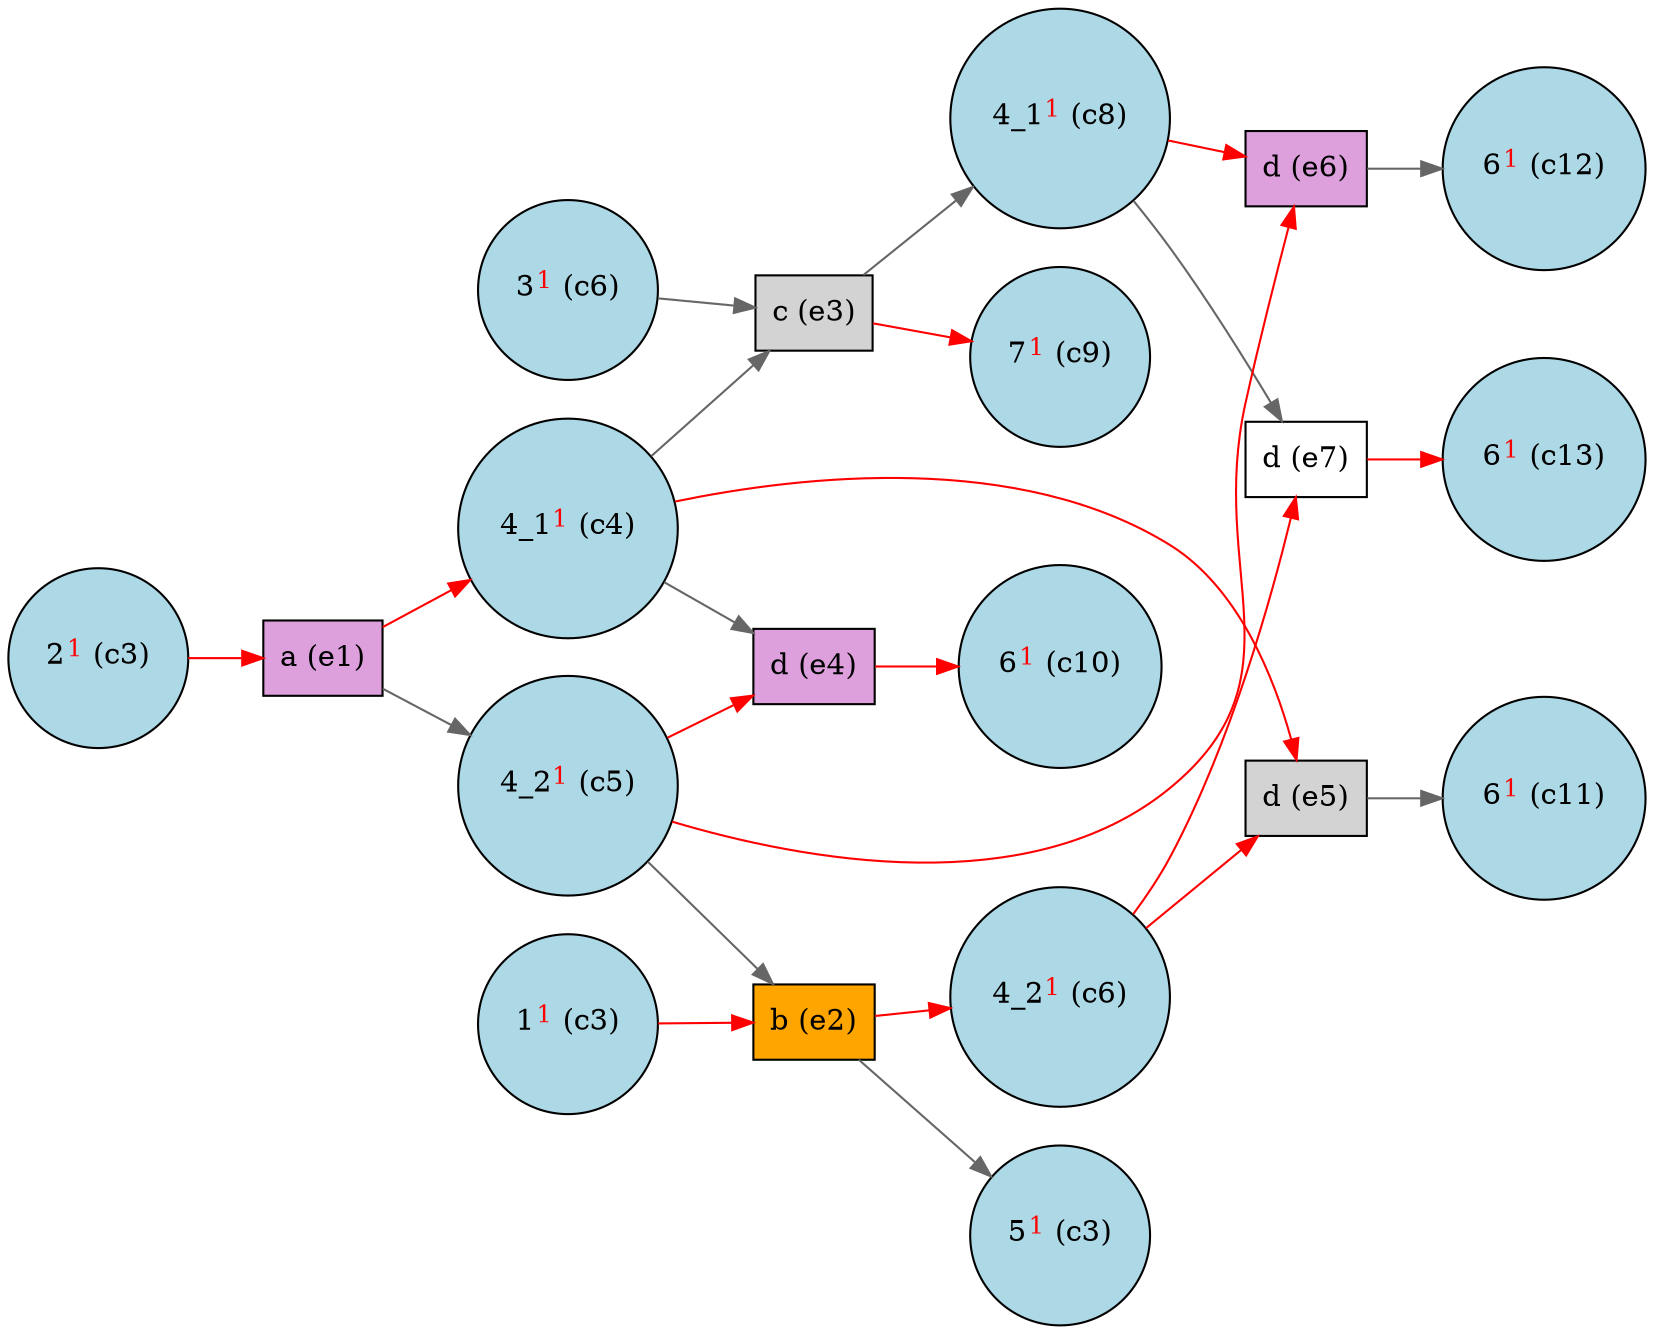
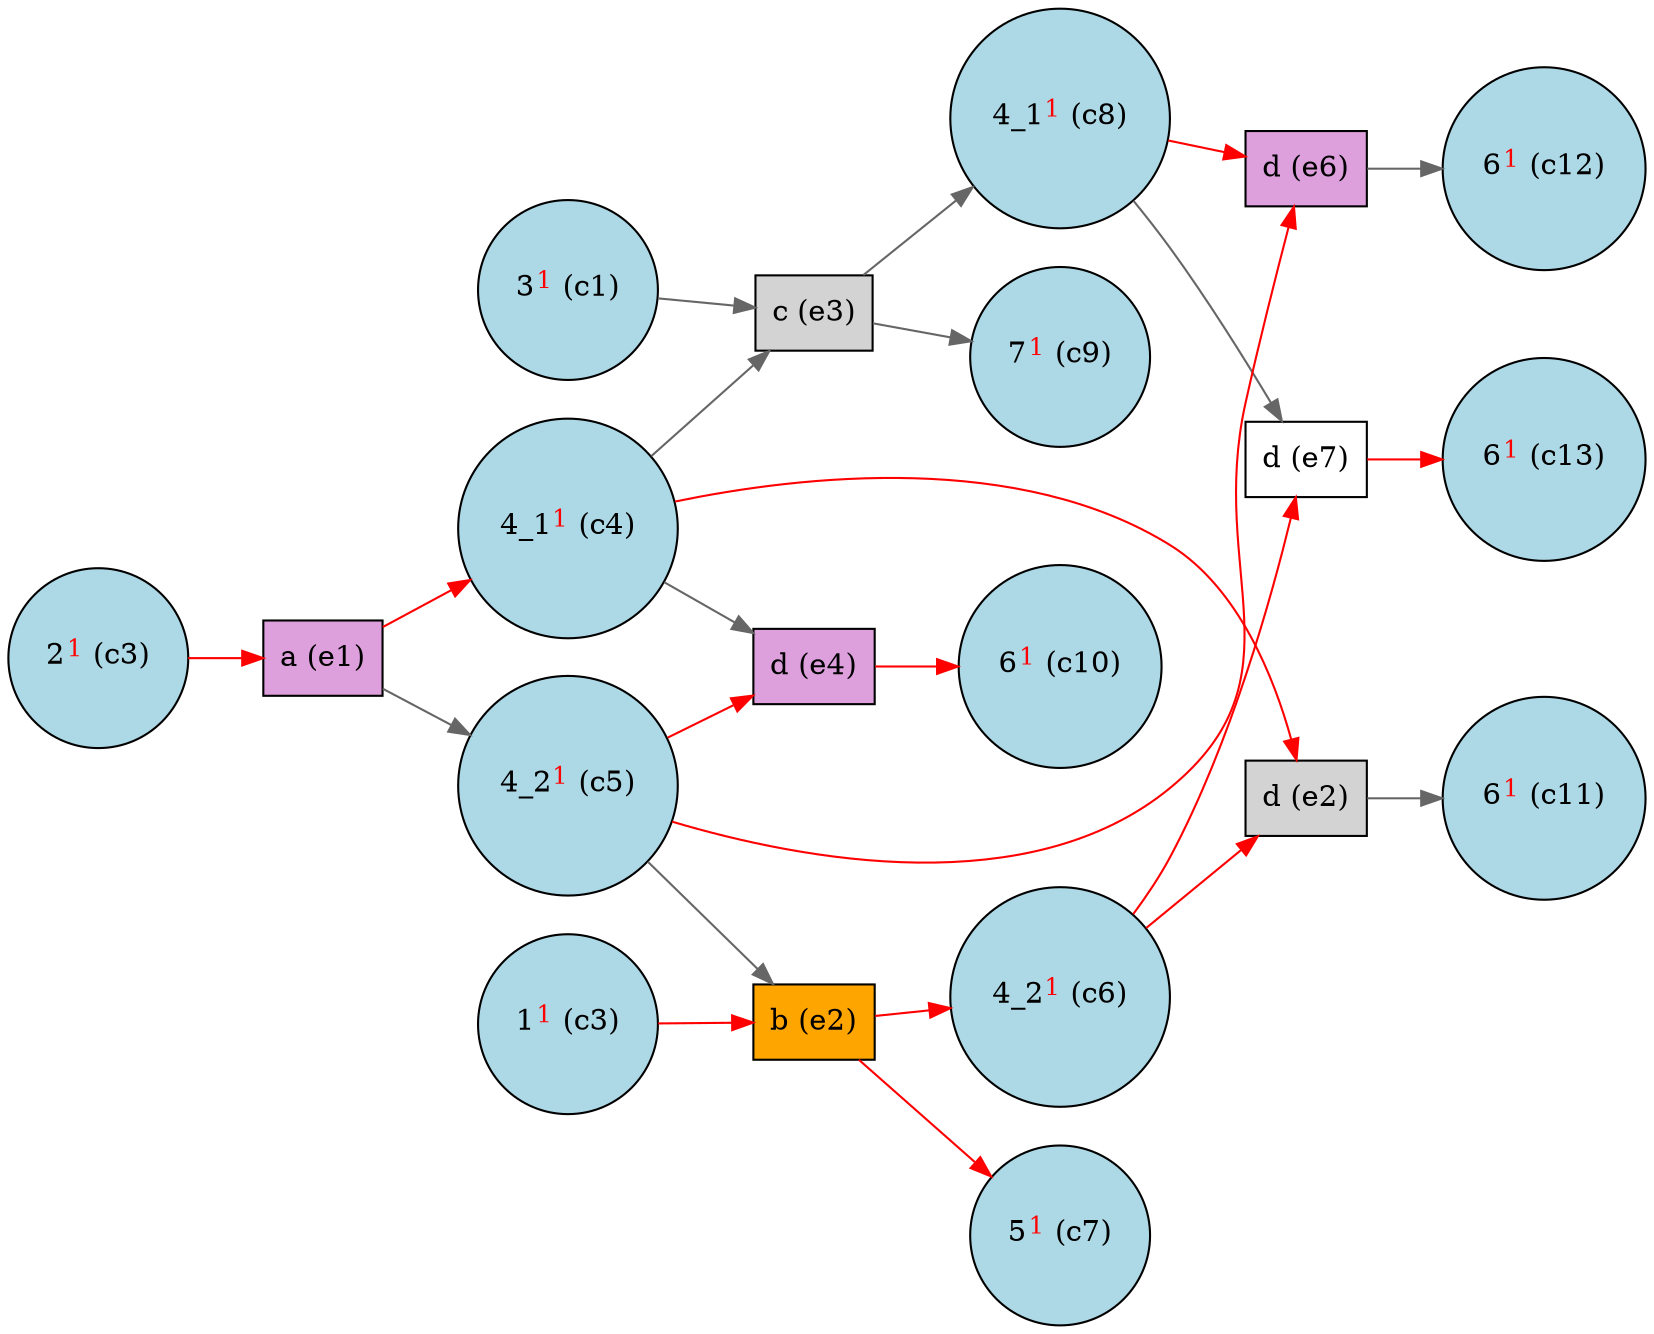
(587, 287) -> (587, 287)
(912, 330) -> (912, 330)
(1306, 798) -> (1306, 798)
(917, 1111) -> (917, 1111)
(1079, 1232) -> (1079, 1232)
